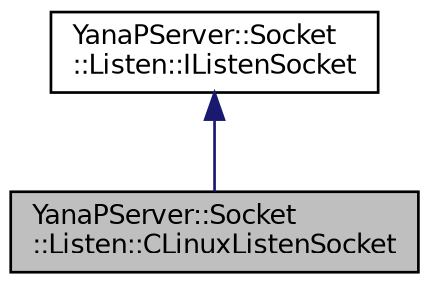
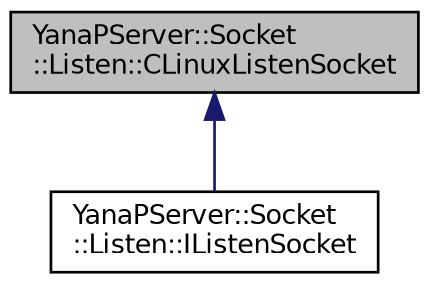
(215, 156) -> (215, 156)
